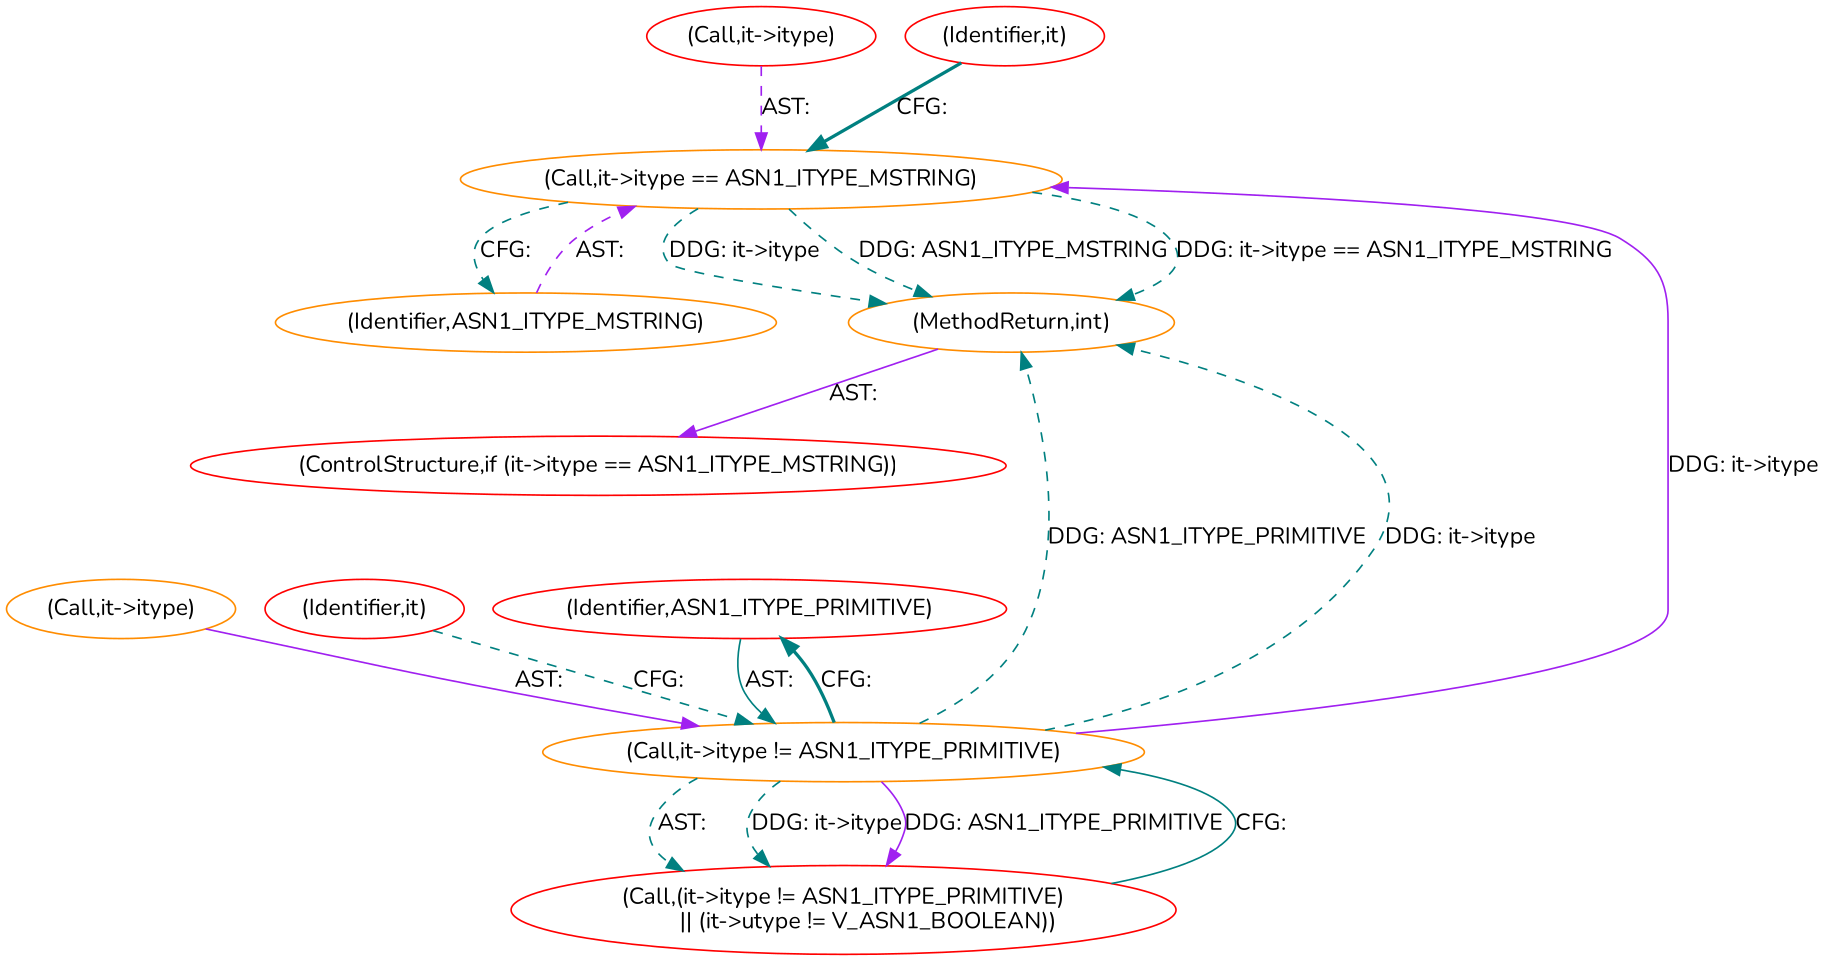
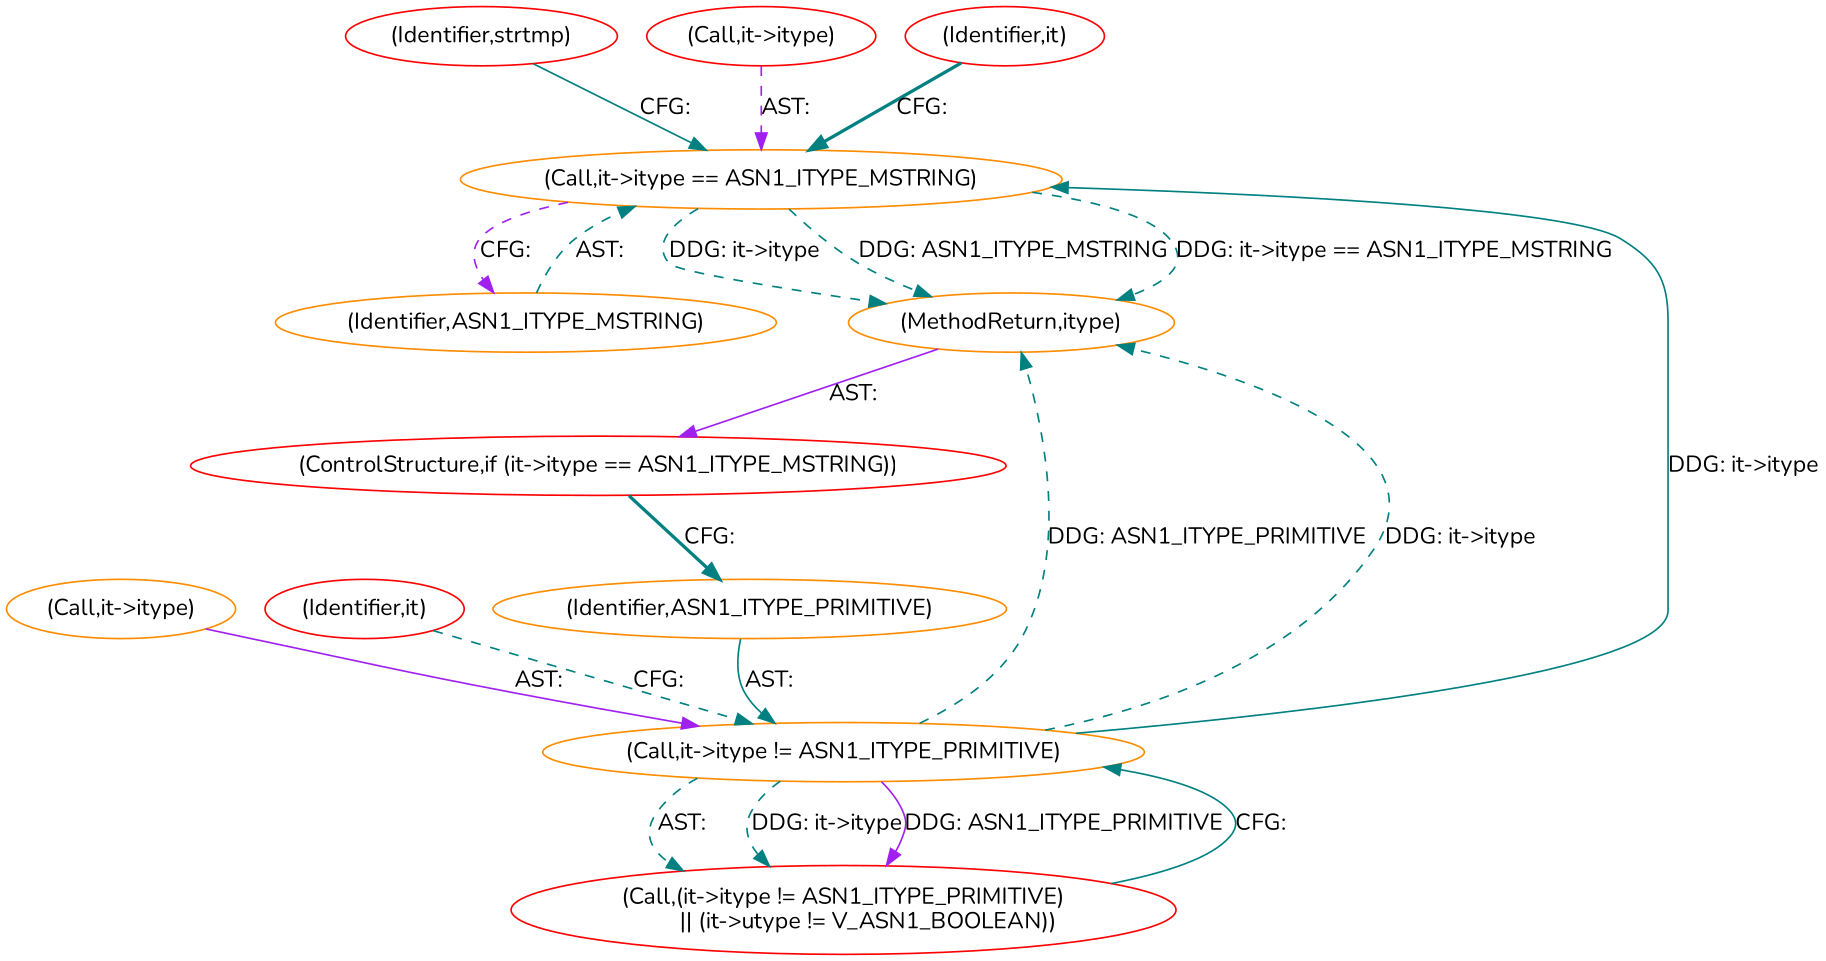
none -> (481, 36)
(501, 223) -> (501, 223)
(569, 244) -> (569, 244)
(1011, 323) -> (1011, 323)
(1668, 445) -> (1668, 445)
(750, 609) -> (750, 609)
(817, 685) -> (668, 532)
